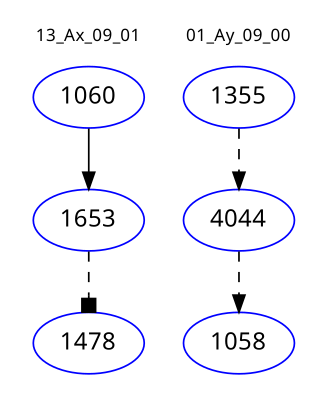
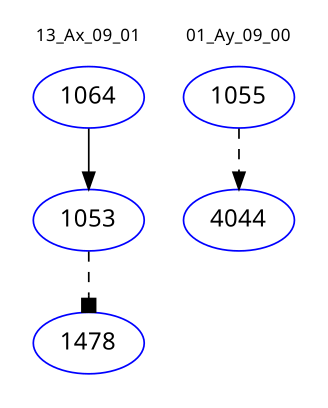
(89, 97) -> (89, 97)
(239, 97) -> (239, 97)
(89, 220) -> (89, 220)
(239, 343) -> none
